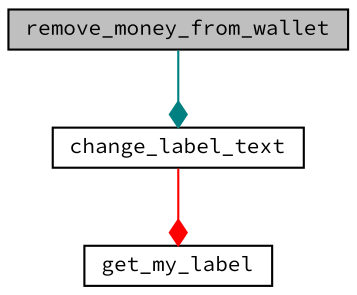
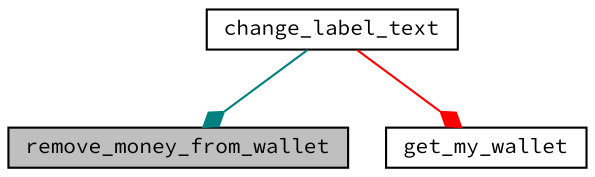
(178, 76) -> (266, 81)
(178, 266) -> (486, 148)
